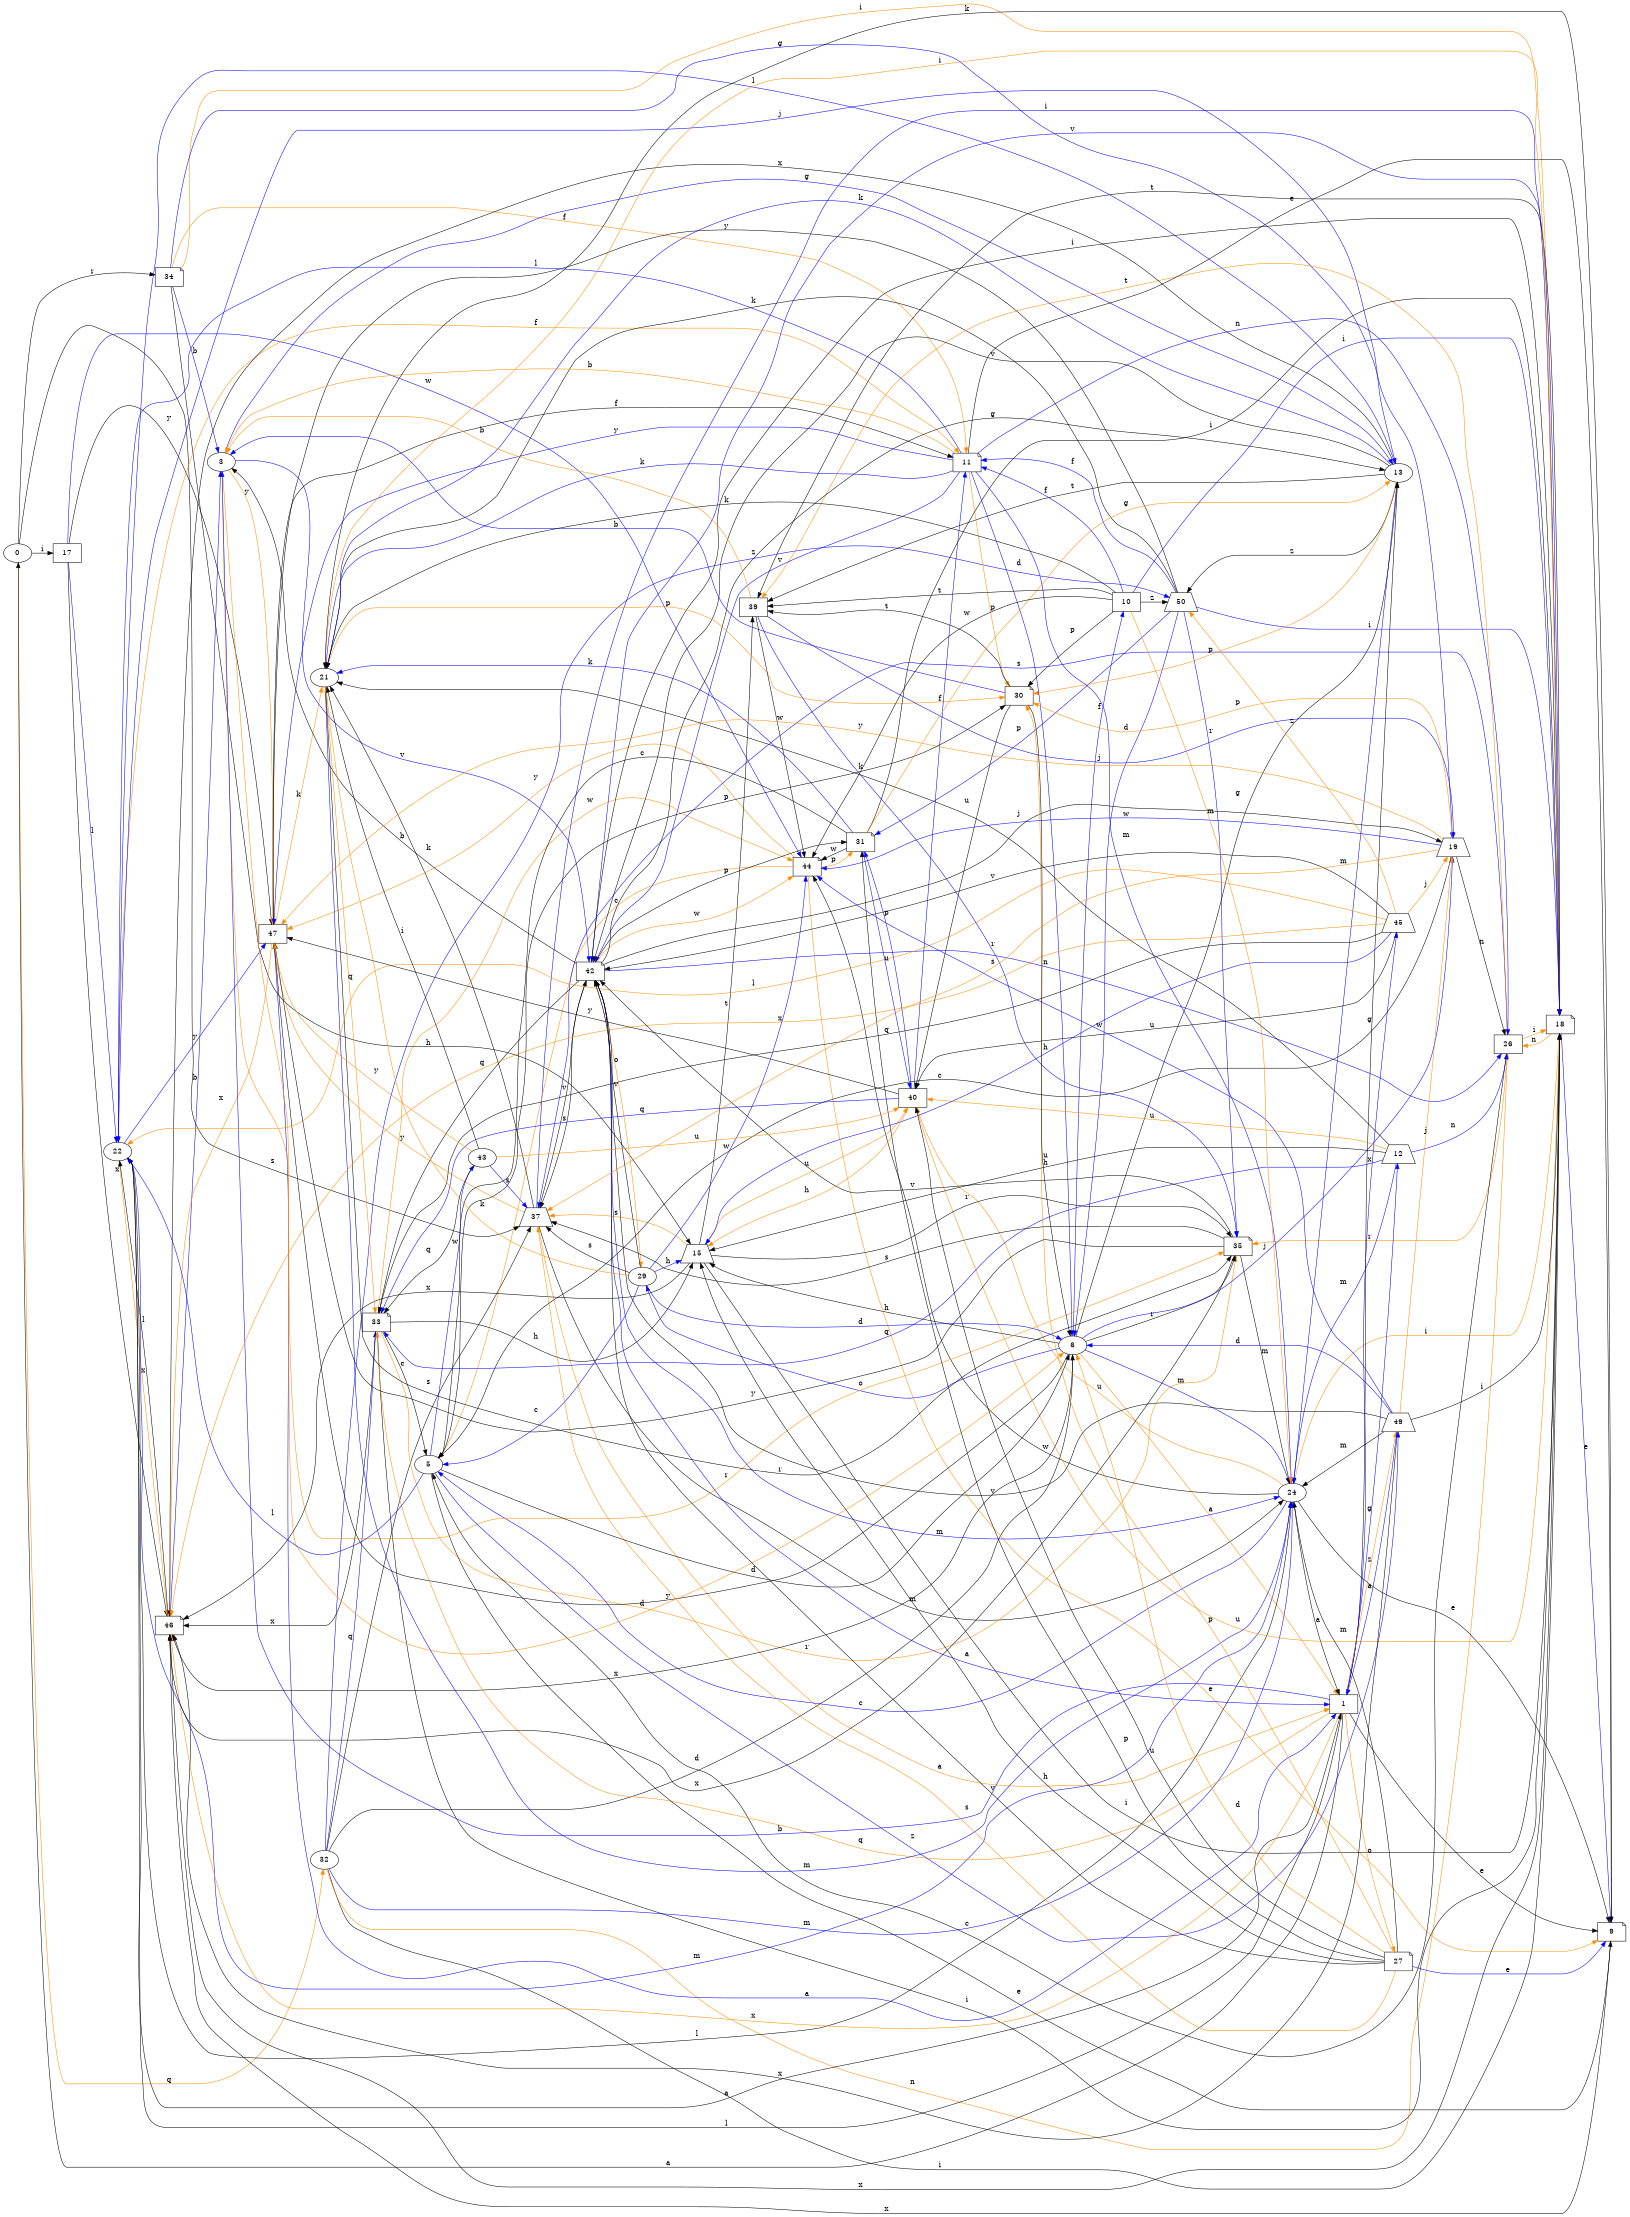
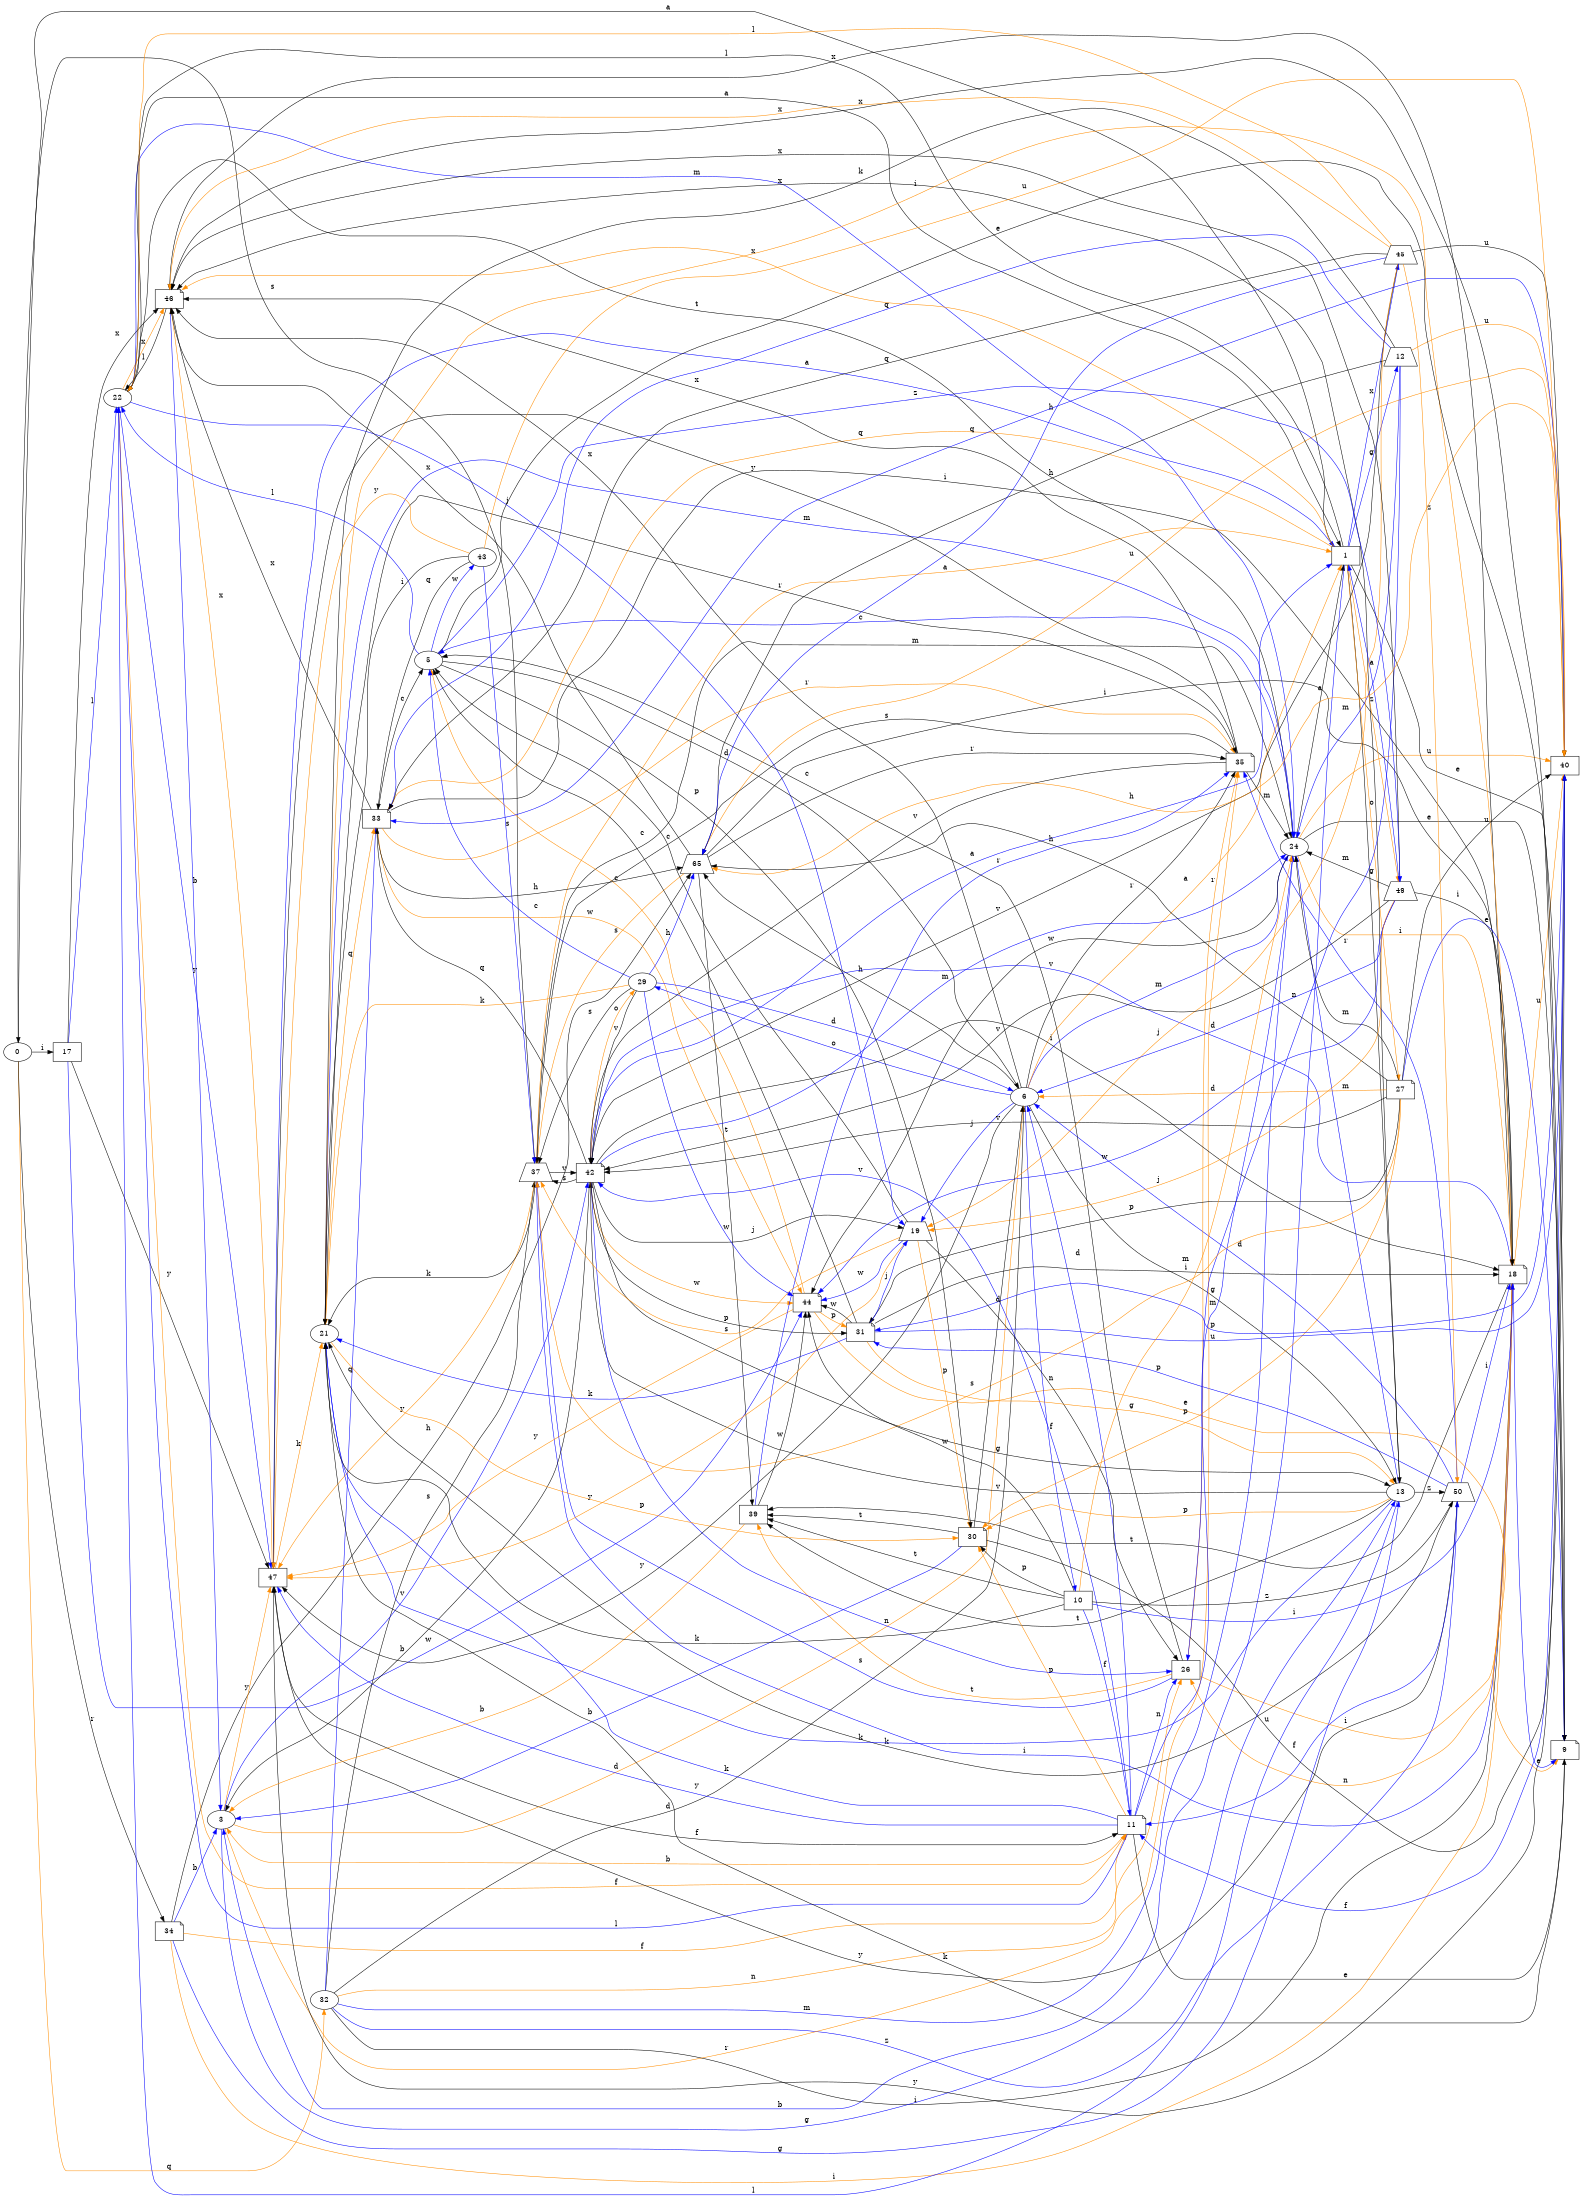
(1138, 762) -> (888, 1284)
(1046, 1155) -> (998, 1300)
(697, 1254) -> (697, 864)
(697, 2034) -> (697, 304)
